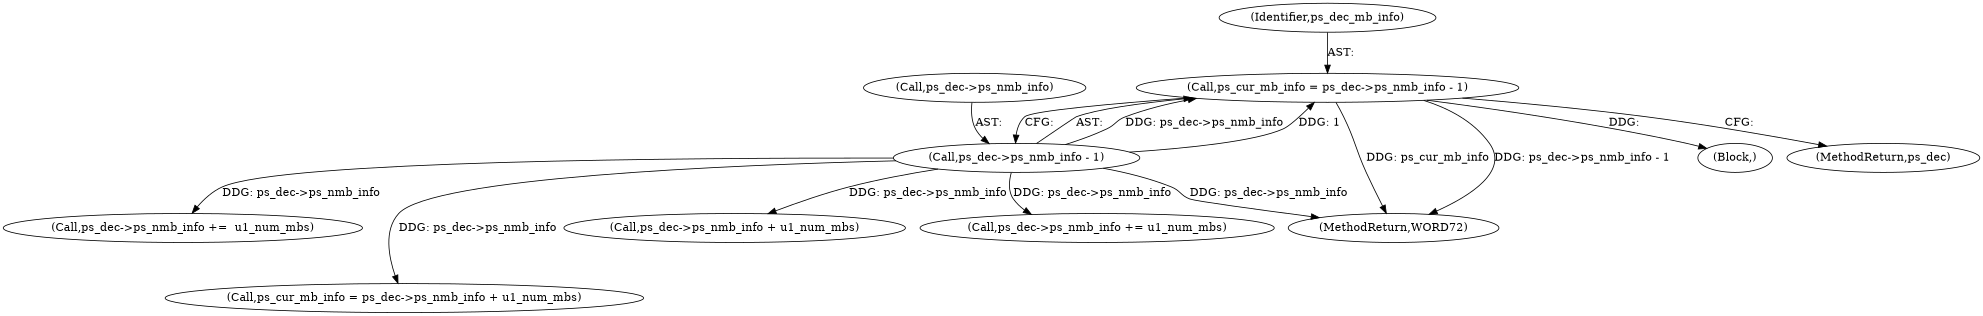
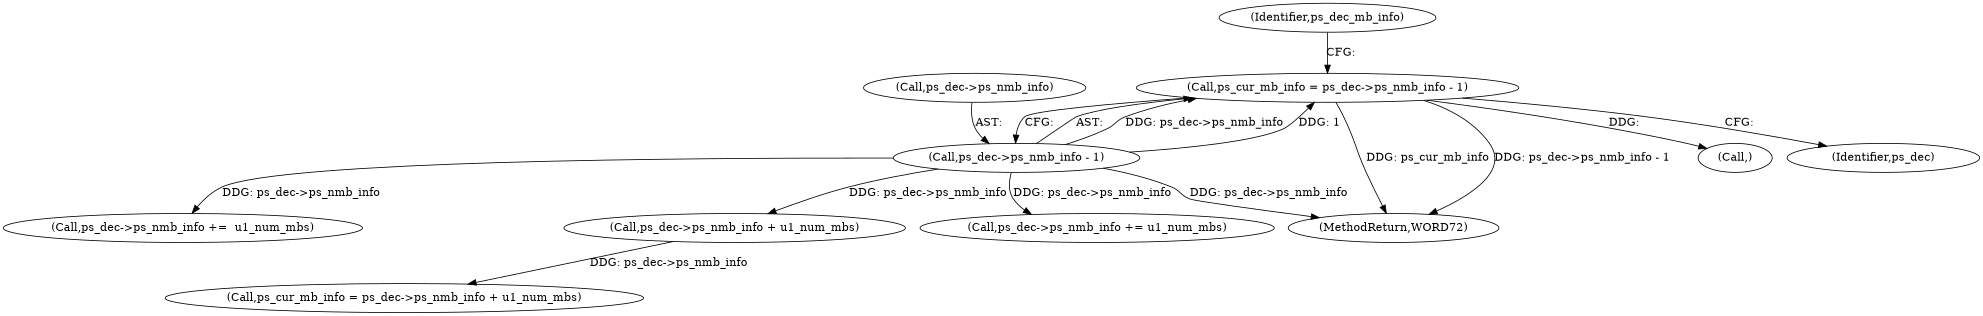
(1343, 53) -> (1343, 53)
(1735, 158) -> (1735, 158)
(1883, 158) -> (1883, 158)
(612, 174) -> (575, 262)
